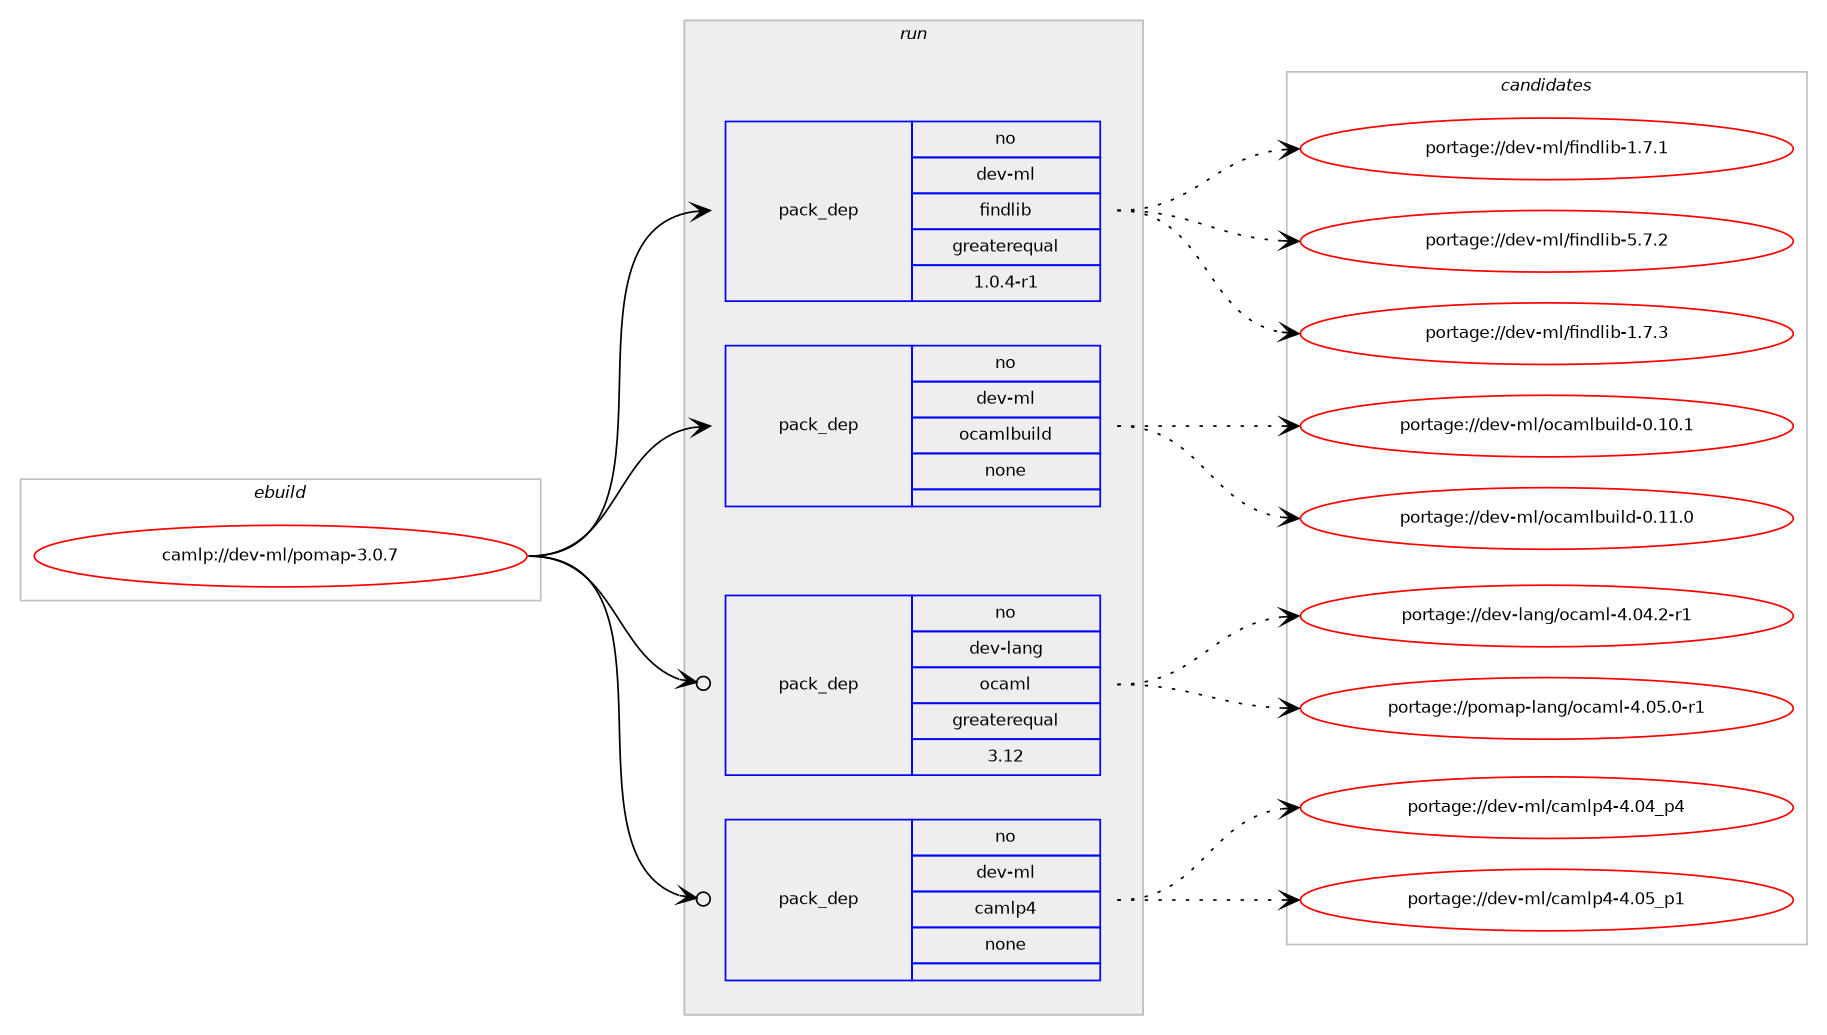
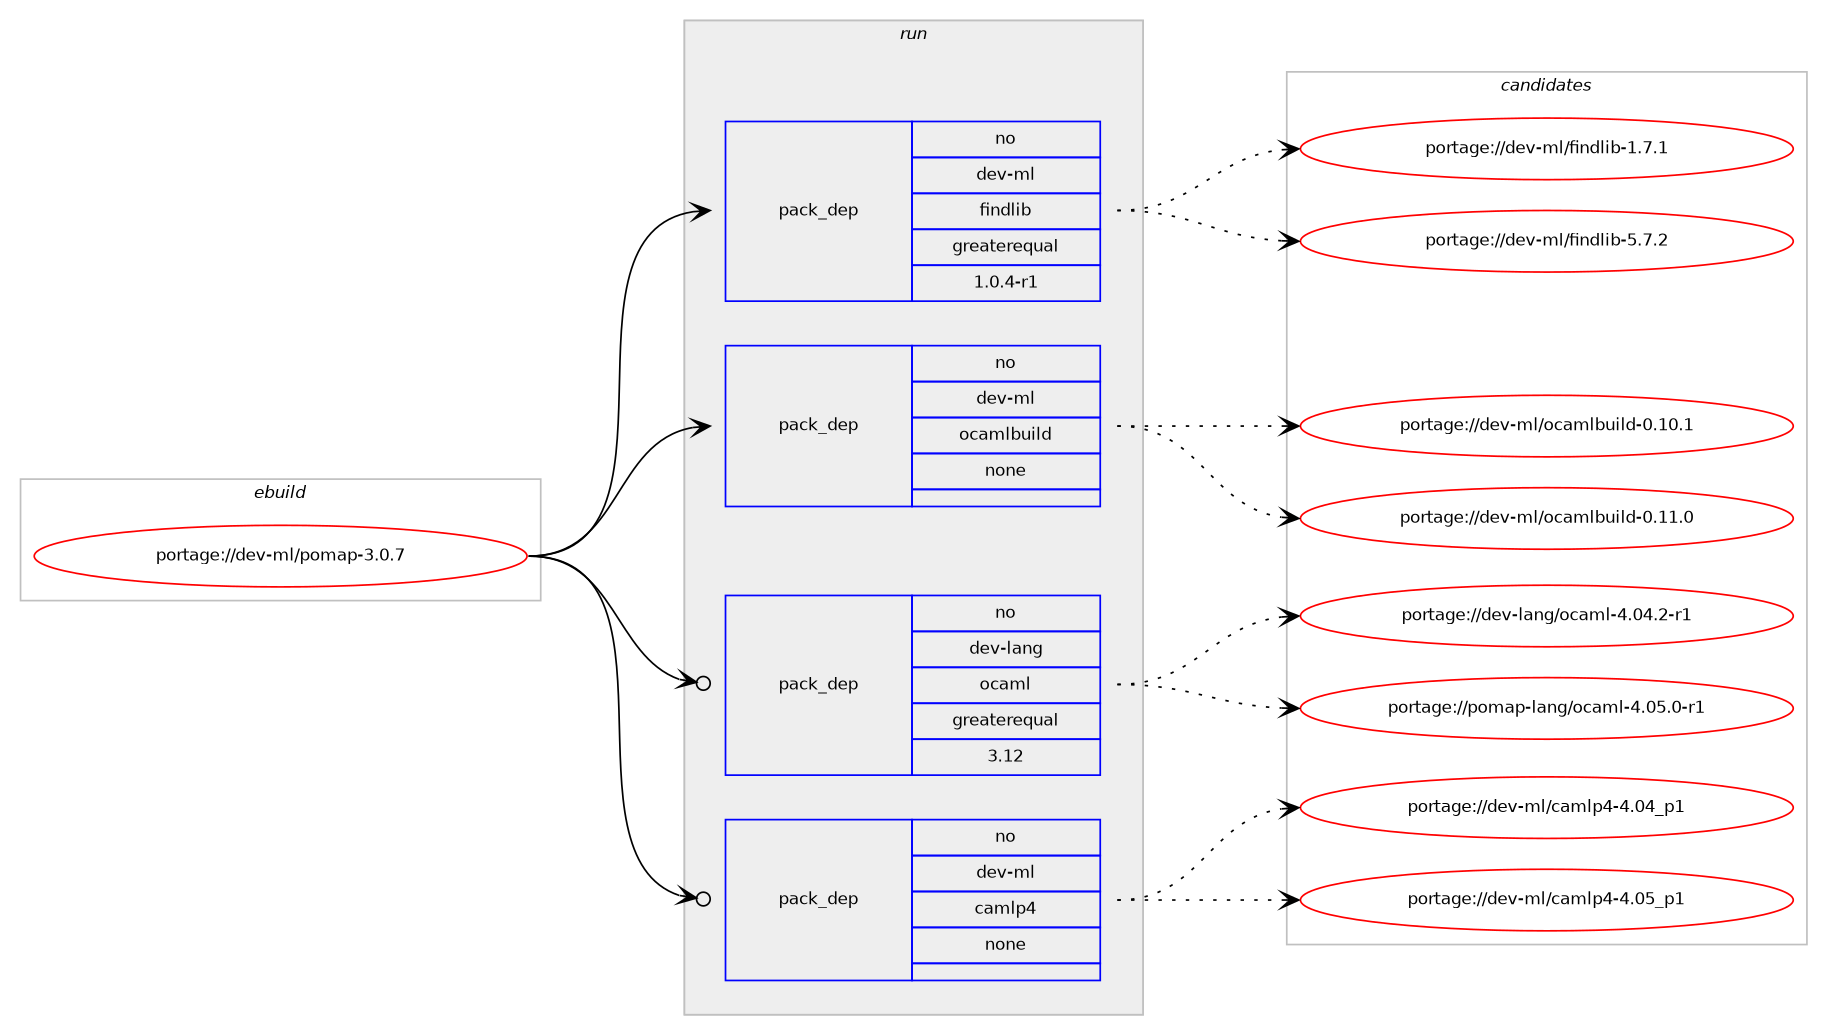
(1547, 334) -> none
(281, 556) -> (281, 556)
(1547, 808) -> (1547, 808)
